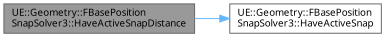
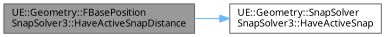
(306, 19) -> (306, 19)
